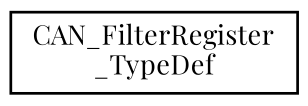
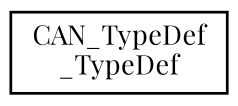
(154, 53) -> (119, 53)
